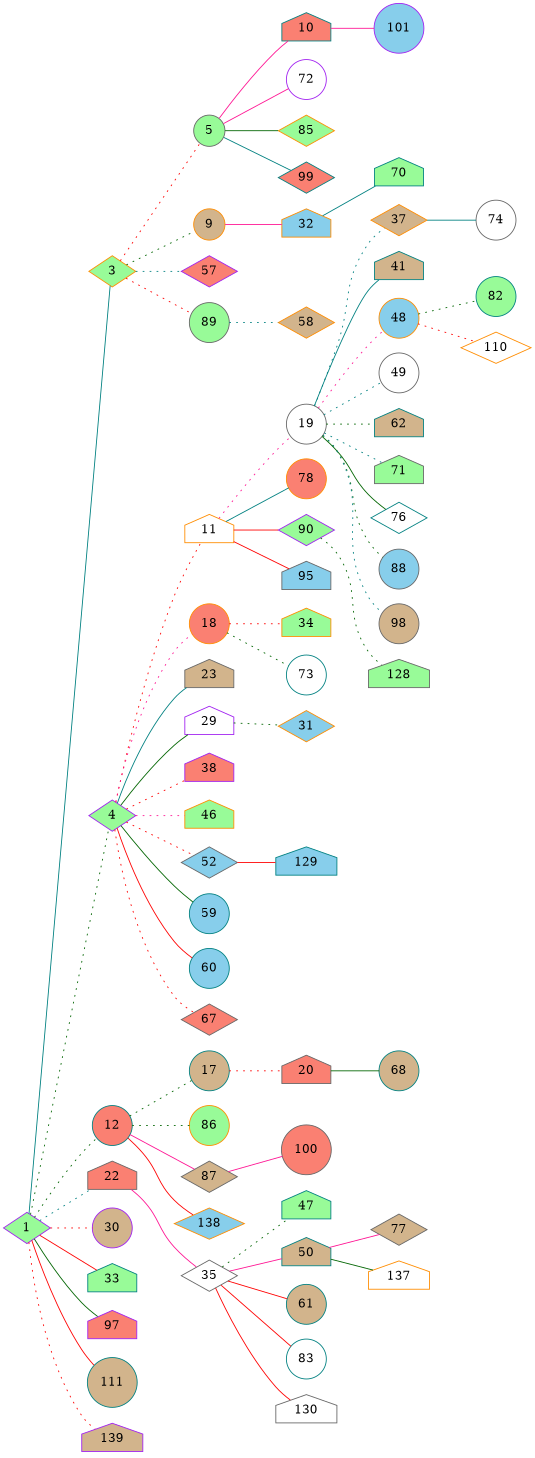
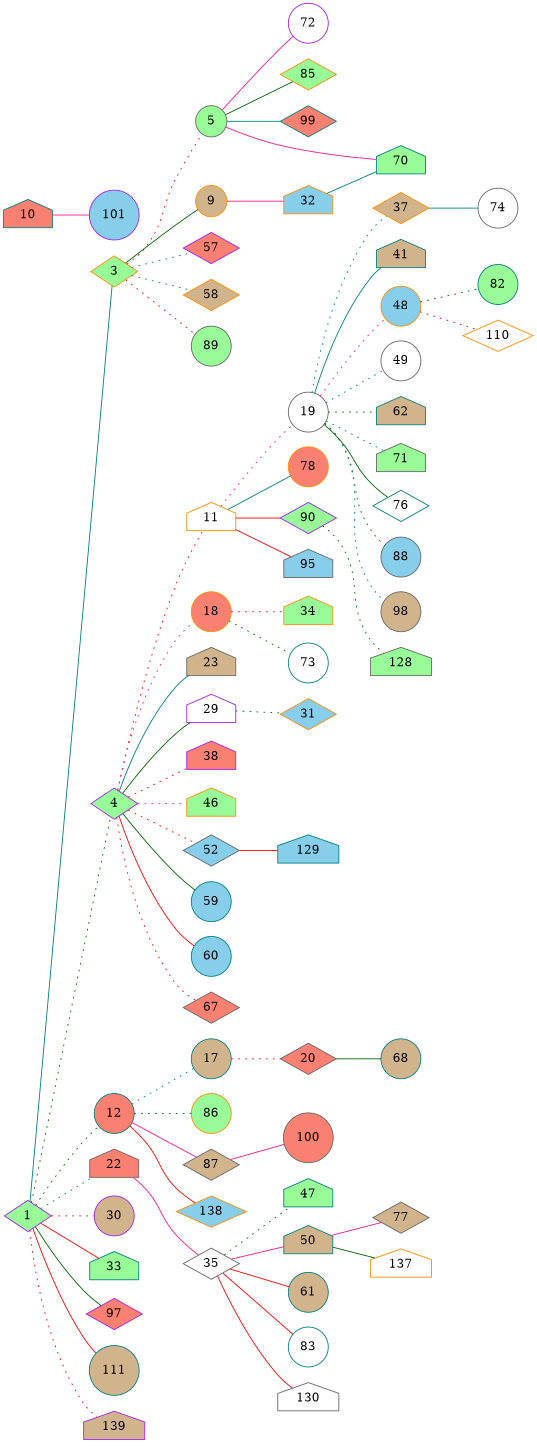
(251, 78) -> (300, 149)
(161, 248) -> (161, 236)
(254, 323) -> (162, 283)
(306, 1071) -> (308, 1059)
(161, 1098) -> (163, 1086)
(112, 1326) -> (114, 1314)
